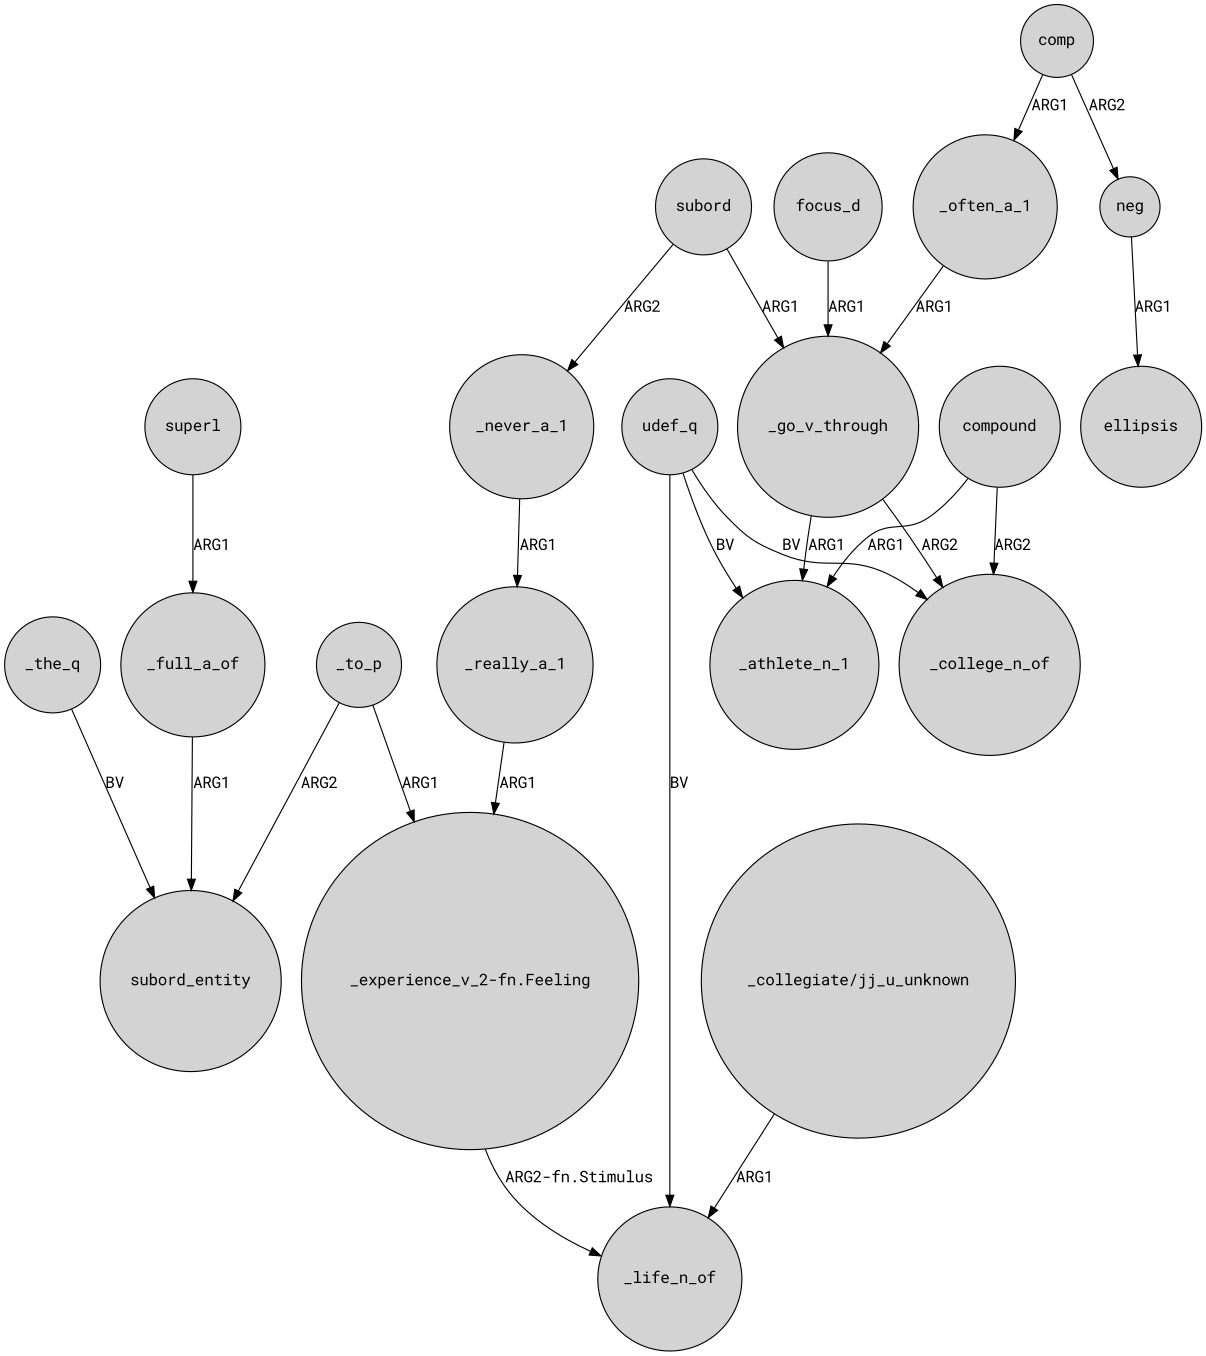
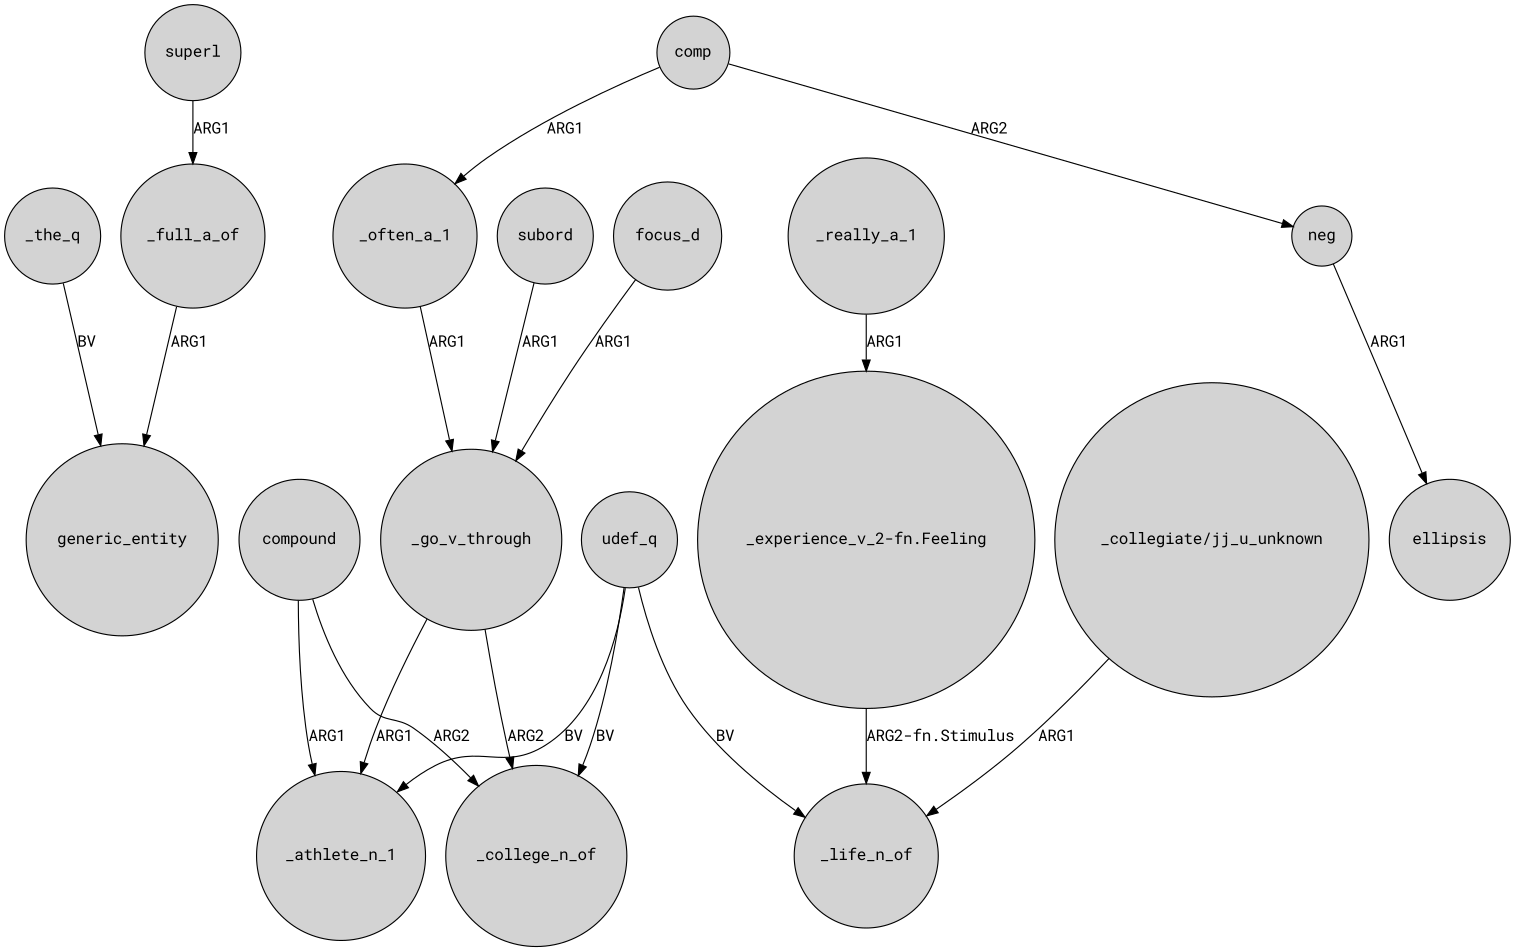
(522, 427) -> none
(359, 665) -> none
(191, 981) -> (122, 540)
